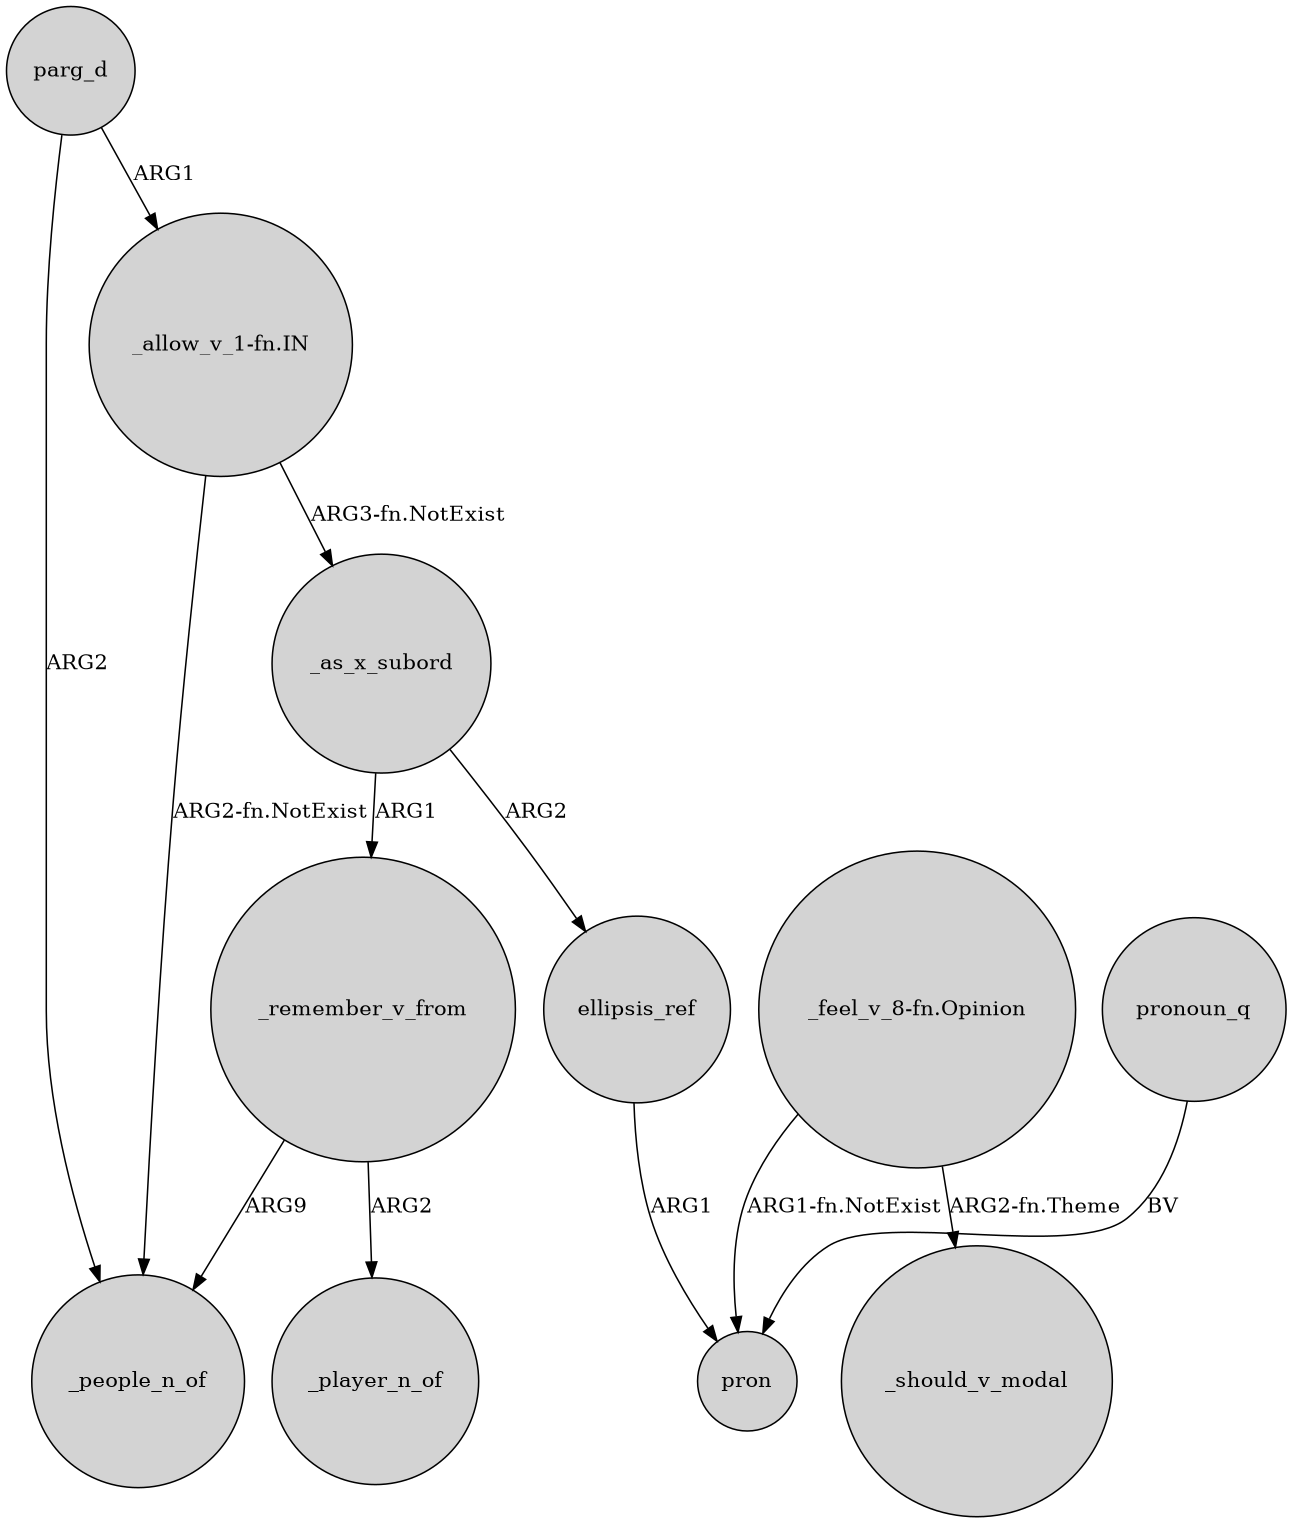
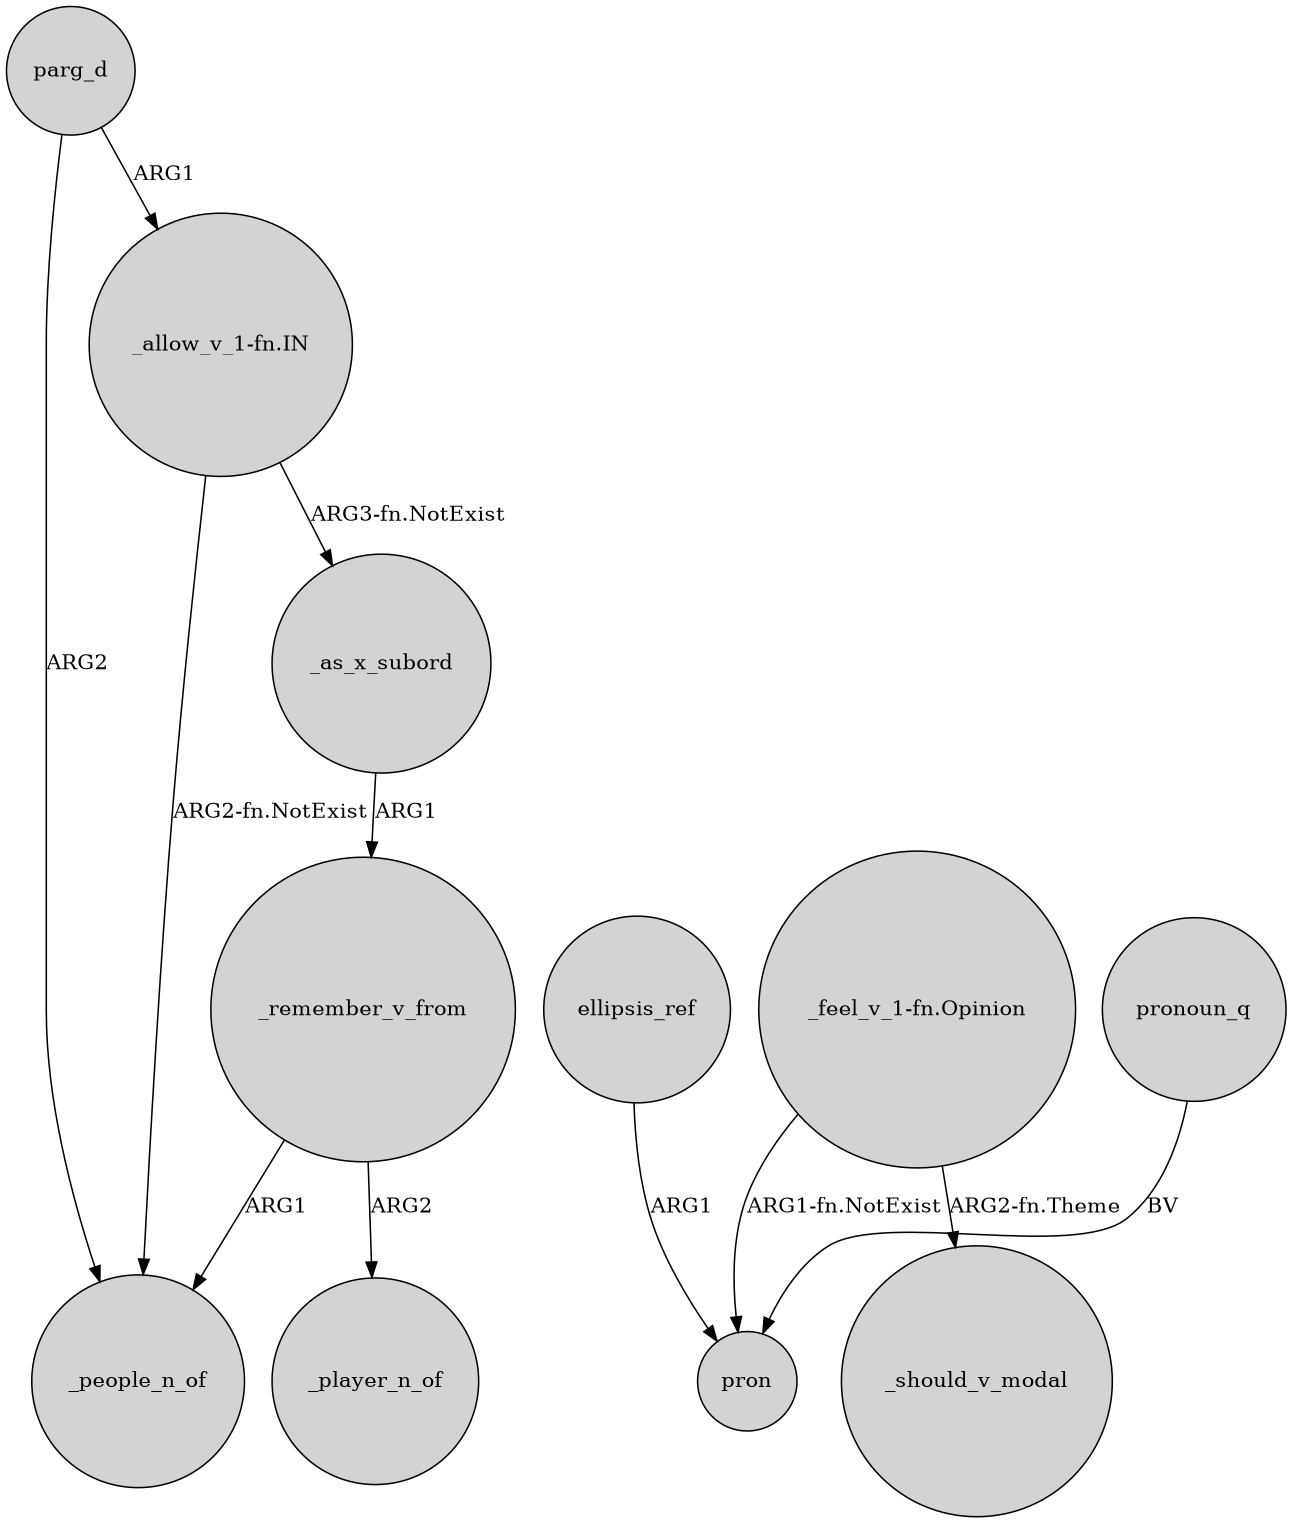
(515, 833) -> none
(917, 1010) -> (917, 1010)
(277, 1207) -> (277, 1207)
